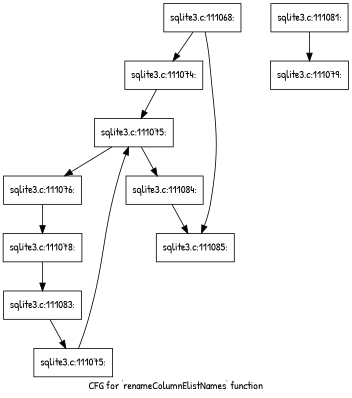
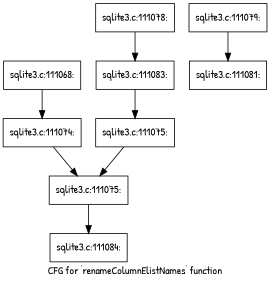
(309, 43) -> (228, 43)
(43, 190) -> none
(195, 248) -> none
